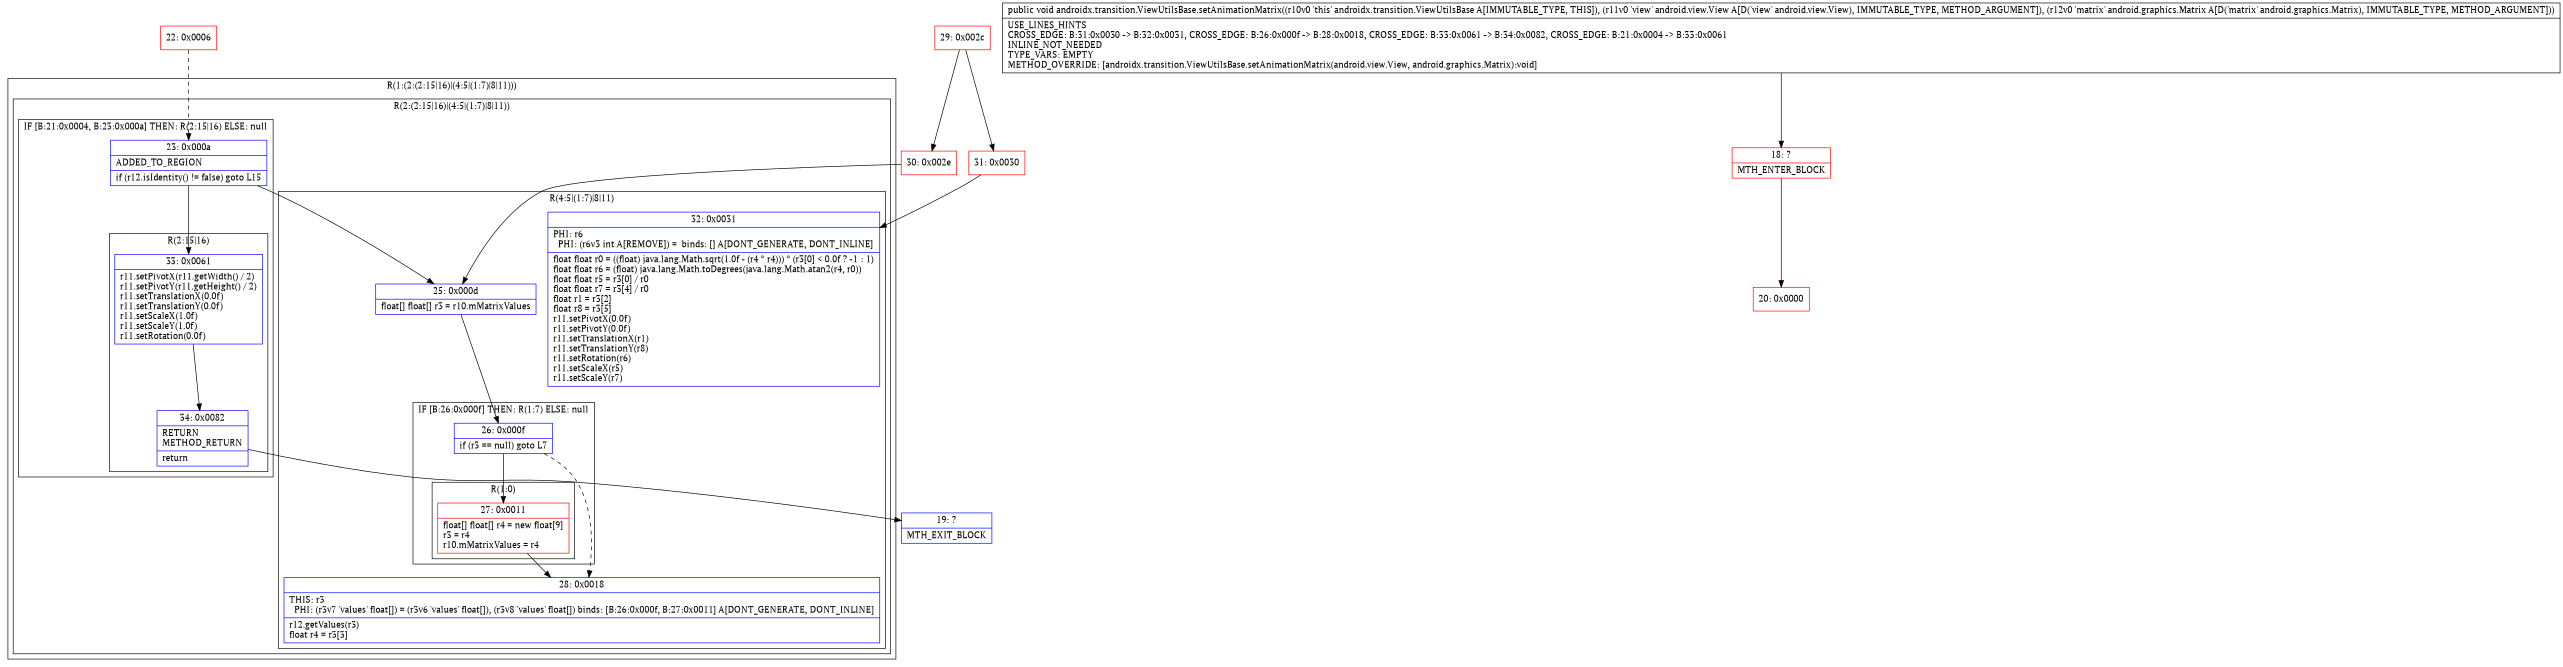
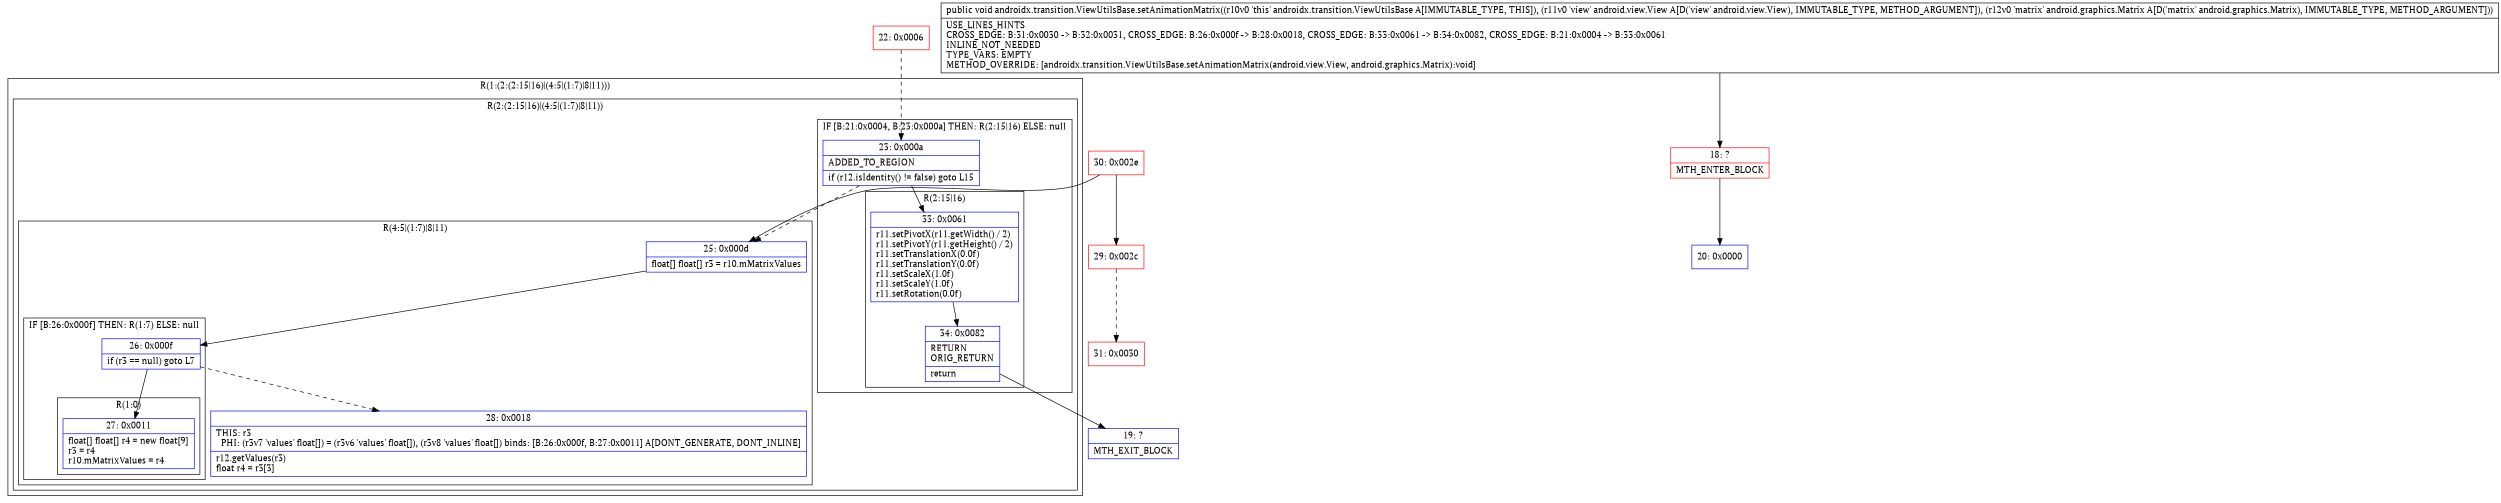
(947, 97) -> (1116, 207)
(979, 97) -> (1116, 302)
(345, 230) -> (810, 212)
(714, 299) -> none
(1781, 299) -> (1720, 257)
(203, 443) -> (963, 359)
(503, 528) -> (129, 444)
(537, 563) -> none
